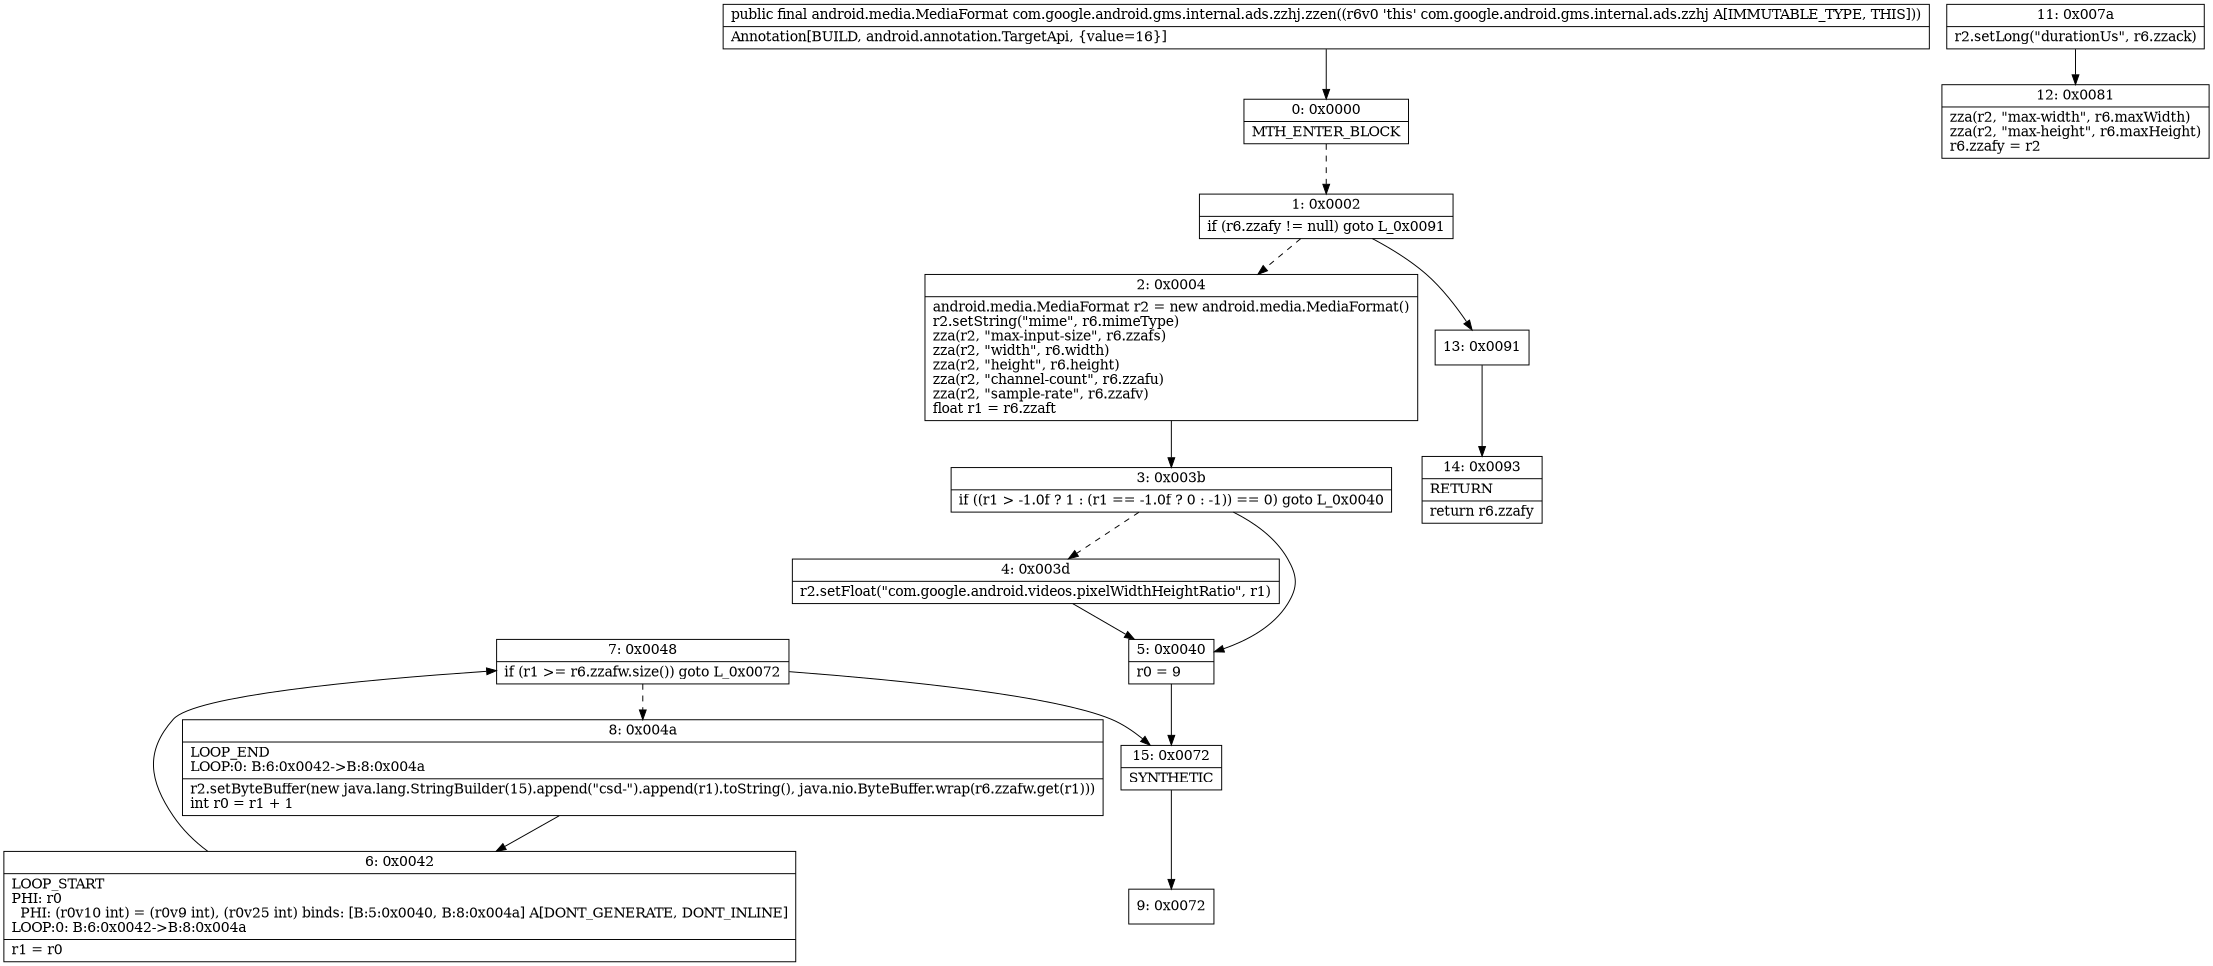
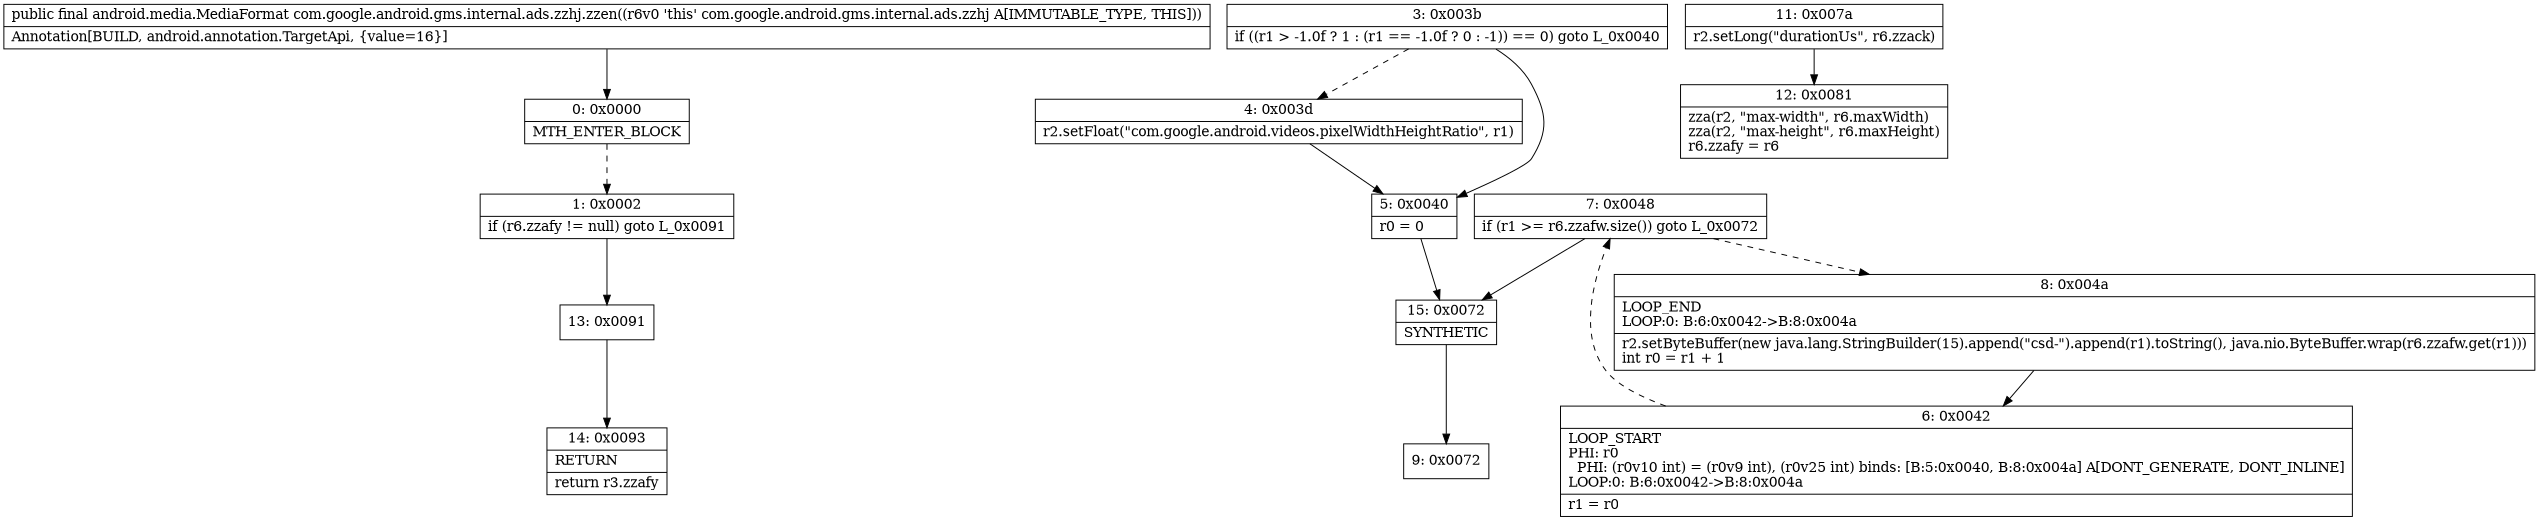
(1995, 147) -> (1734, 147)
(1171, 348) -> none
(1482, 512) -> (607, 483)
(1159, 672) -> (1402, 227)
(250, 696) -> (1594, 345)
